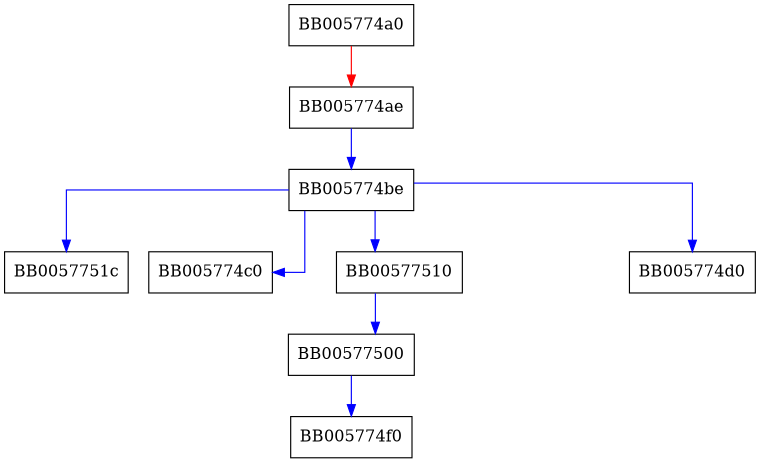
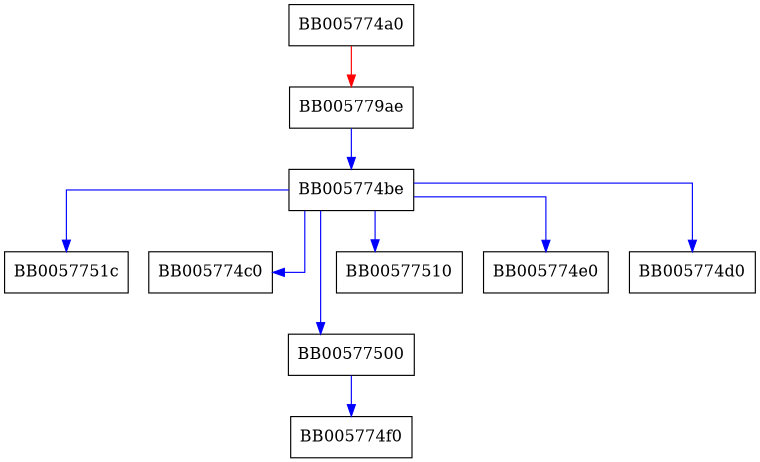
(351, 108) -> (351, 108)
none -> (546, 272)
(375, 308) -> (321, 267)
